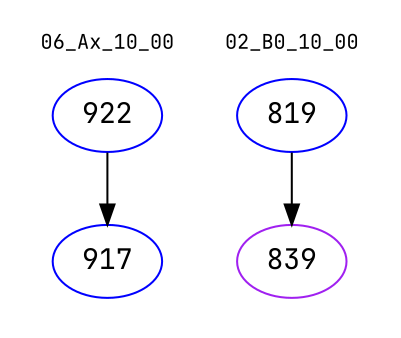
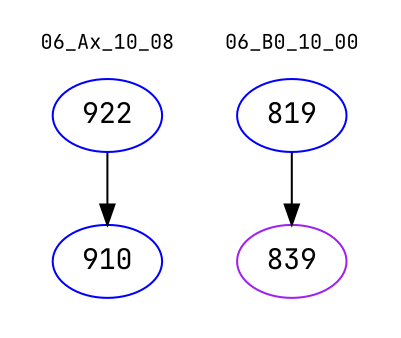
(108, 44) -> (108, 44)
(293, 44) -> (293, 44)
(107, 261) -> (107, 261)
